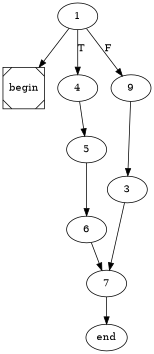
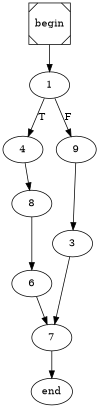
(56, 45) -> (50, 55)
(87, 150) -> (32, 204)
